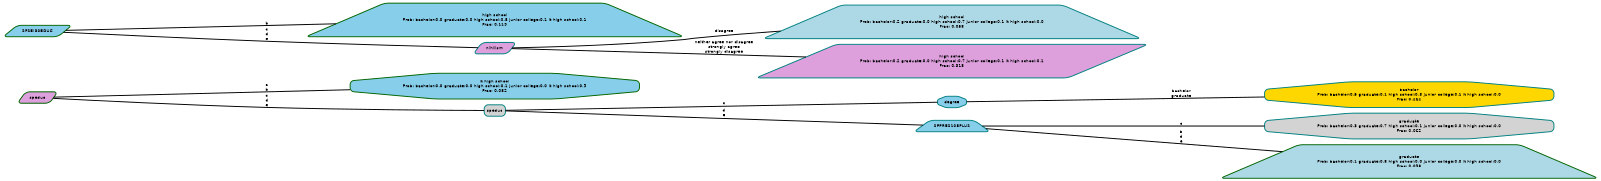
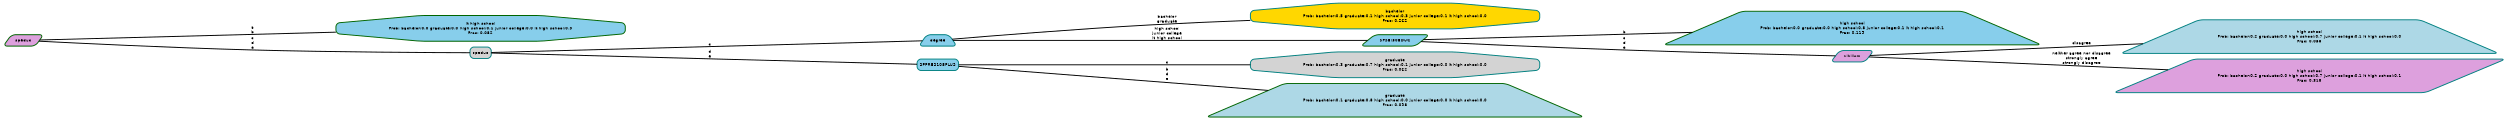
none -> (1160, 40)
(952, 102) -> (938, 40)
(952, 126) -> (938, 65)
